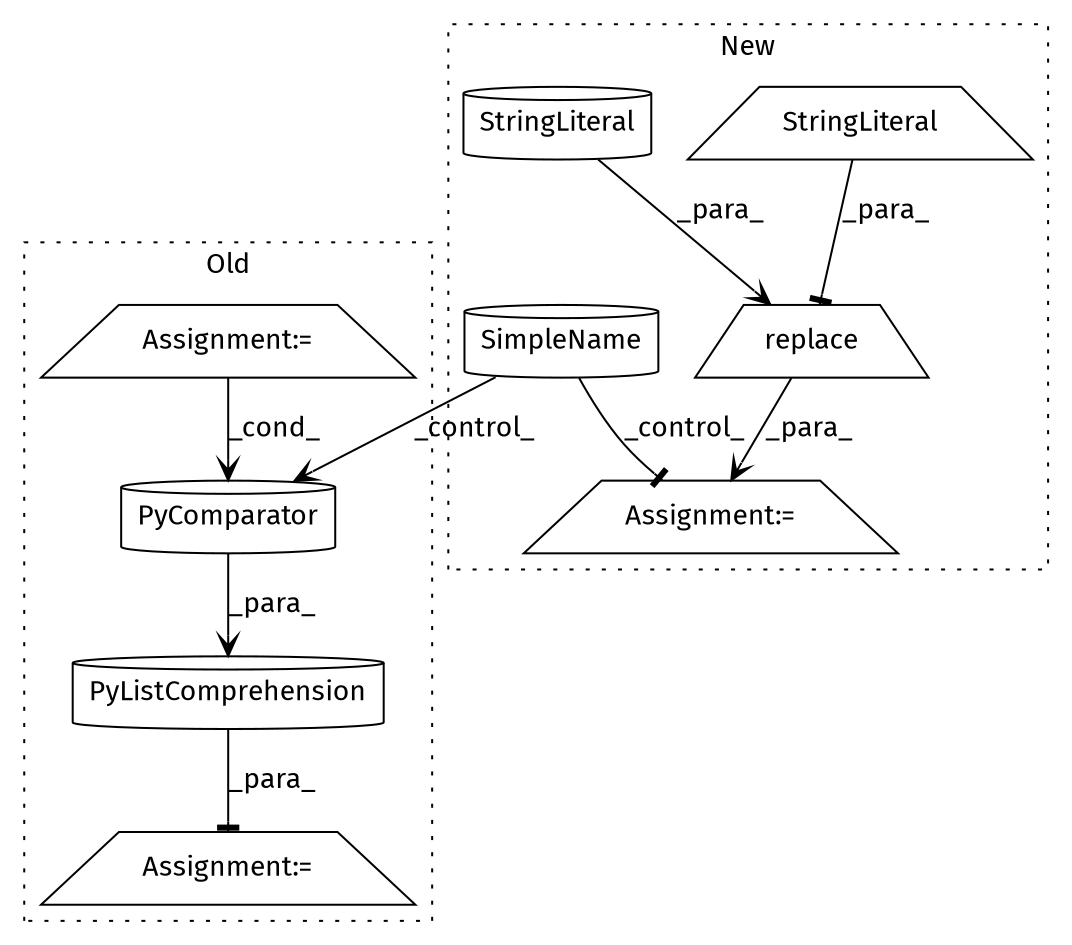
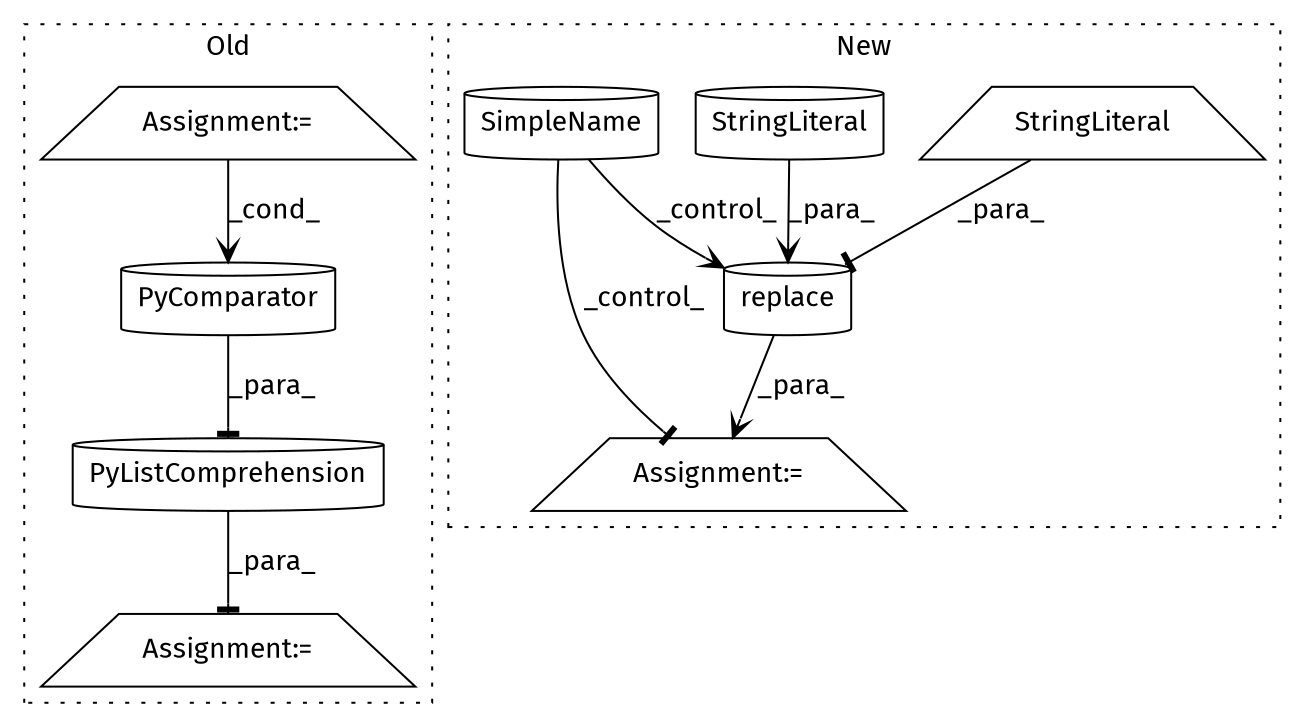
(812, 341) -> (788, 299)
(404, 424) -> (642, 215)
(228, 595) -> (228, 382)
